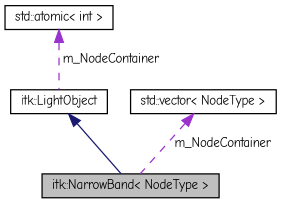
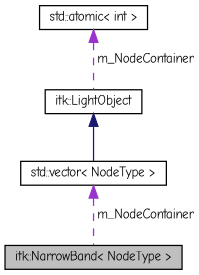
(99, 149) -> (94, 144)
